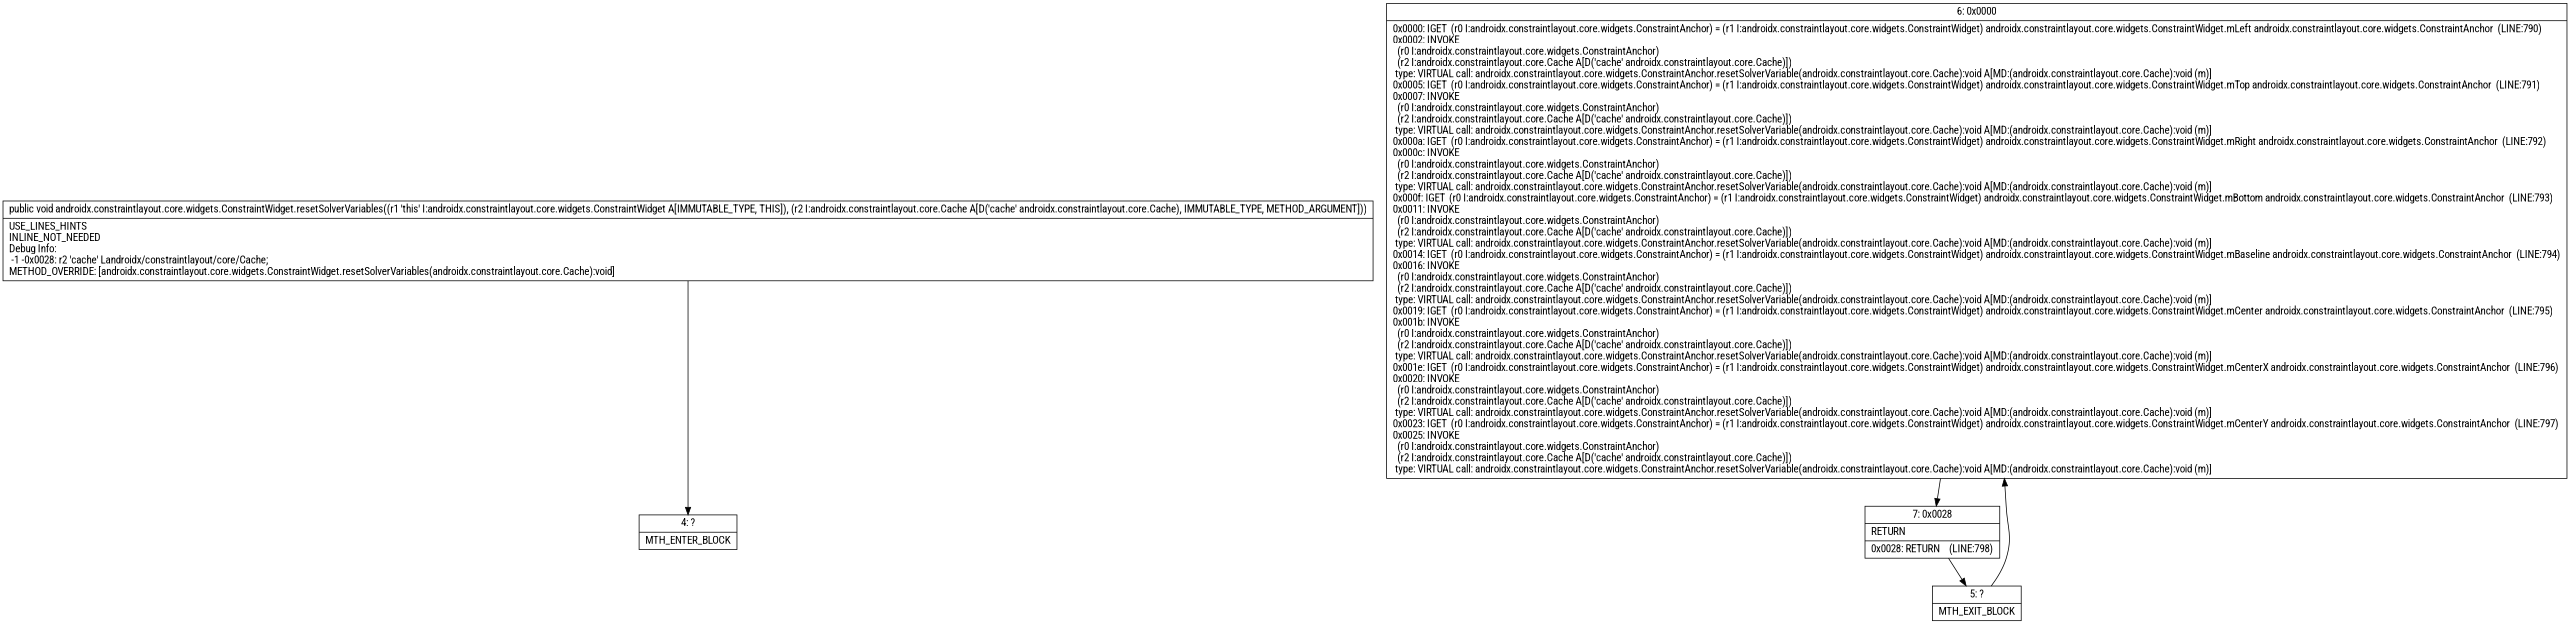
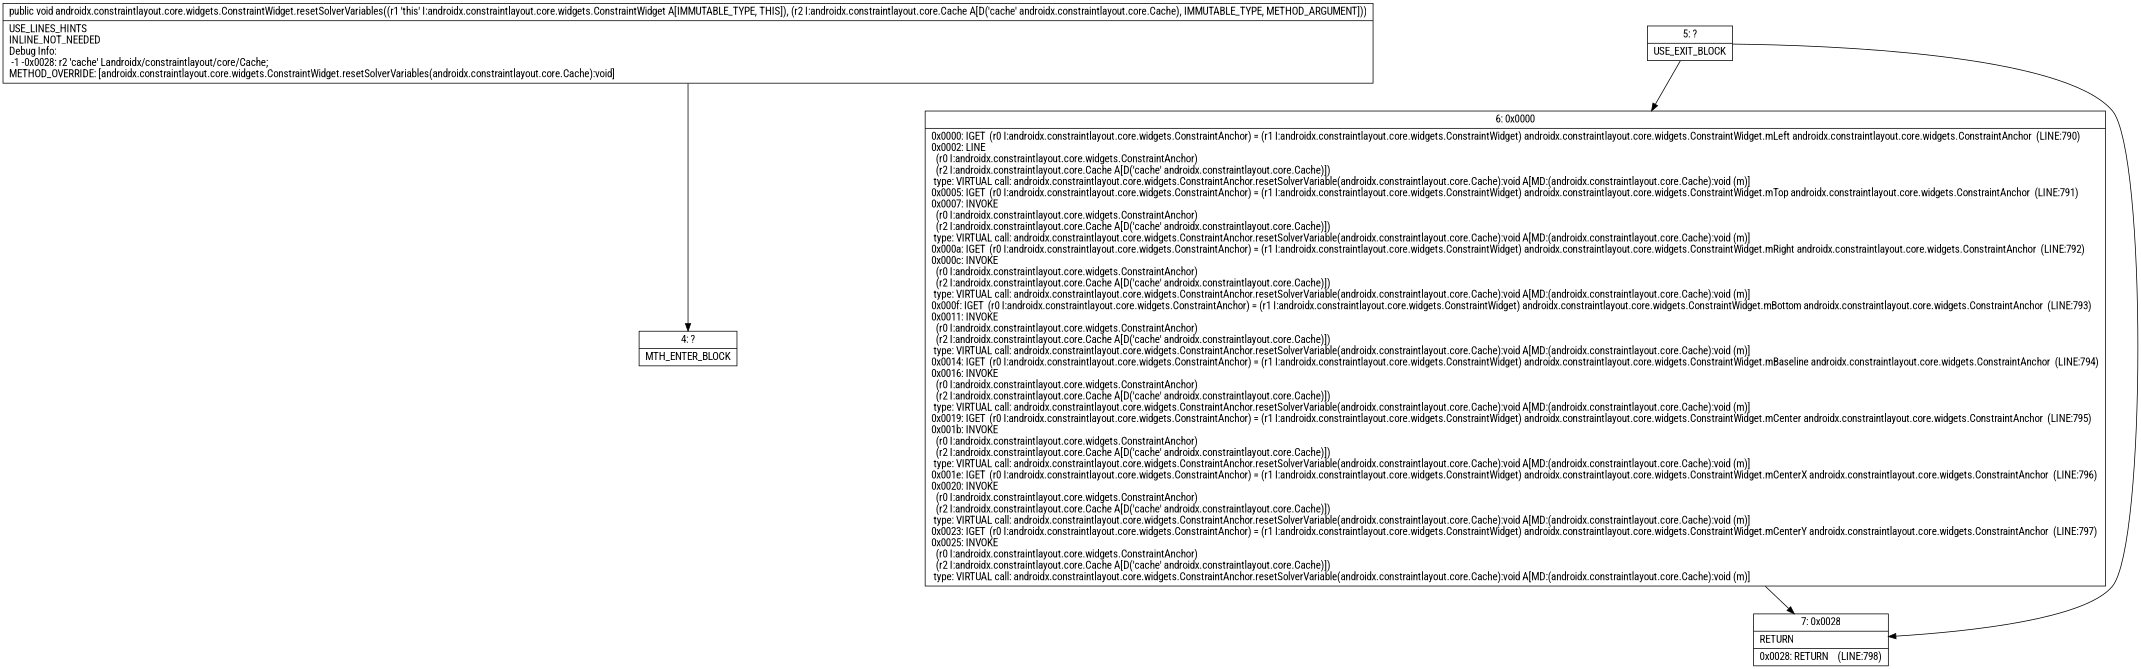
(1428, 40) -> (961, 148)
(1955, 569) -> (2136, 266)
(1977, 612) -> (1690, 52)
